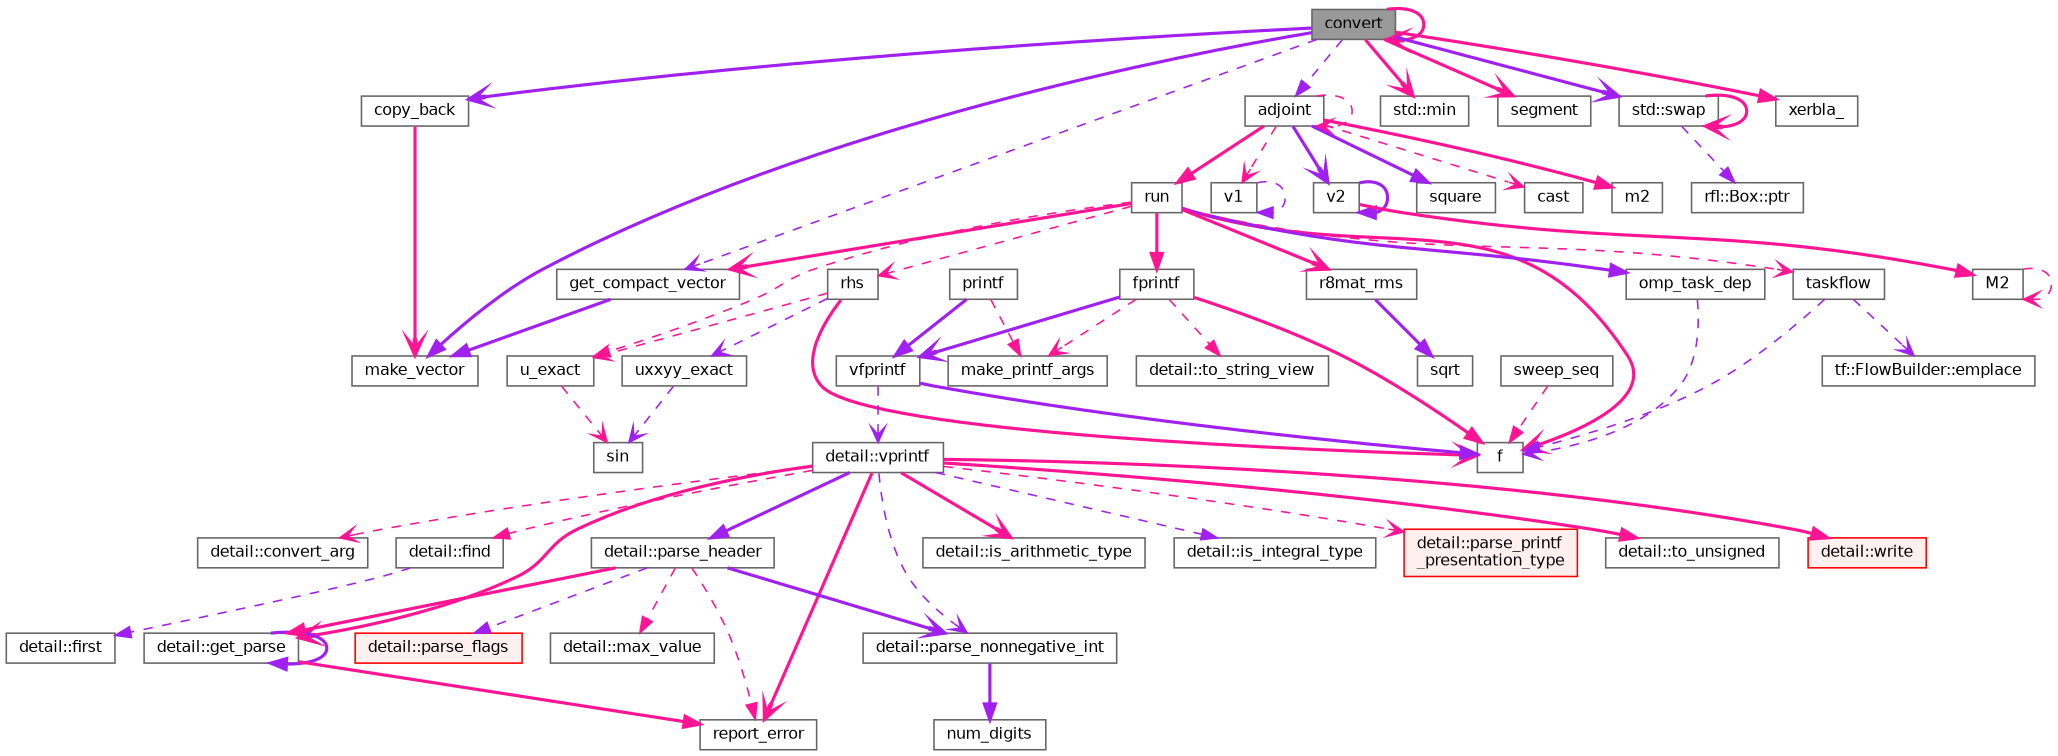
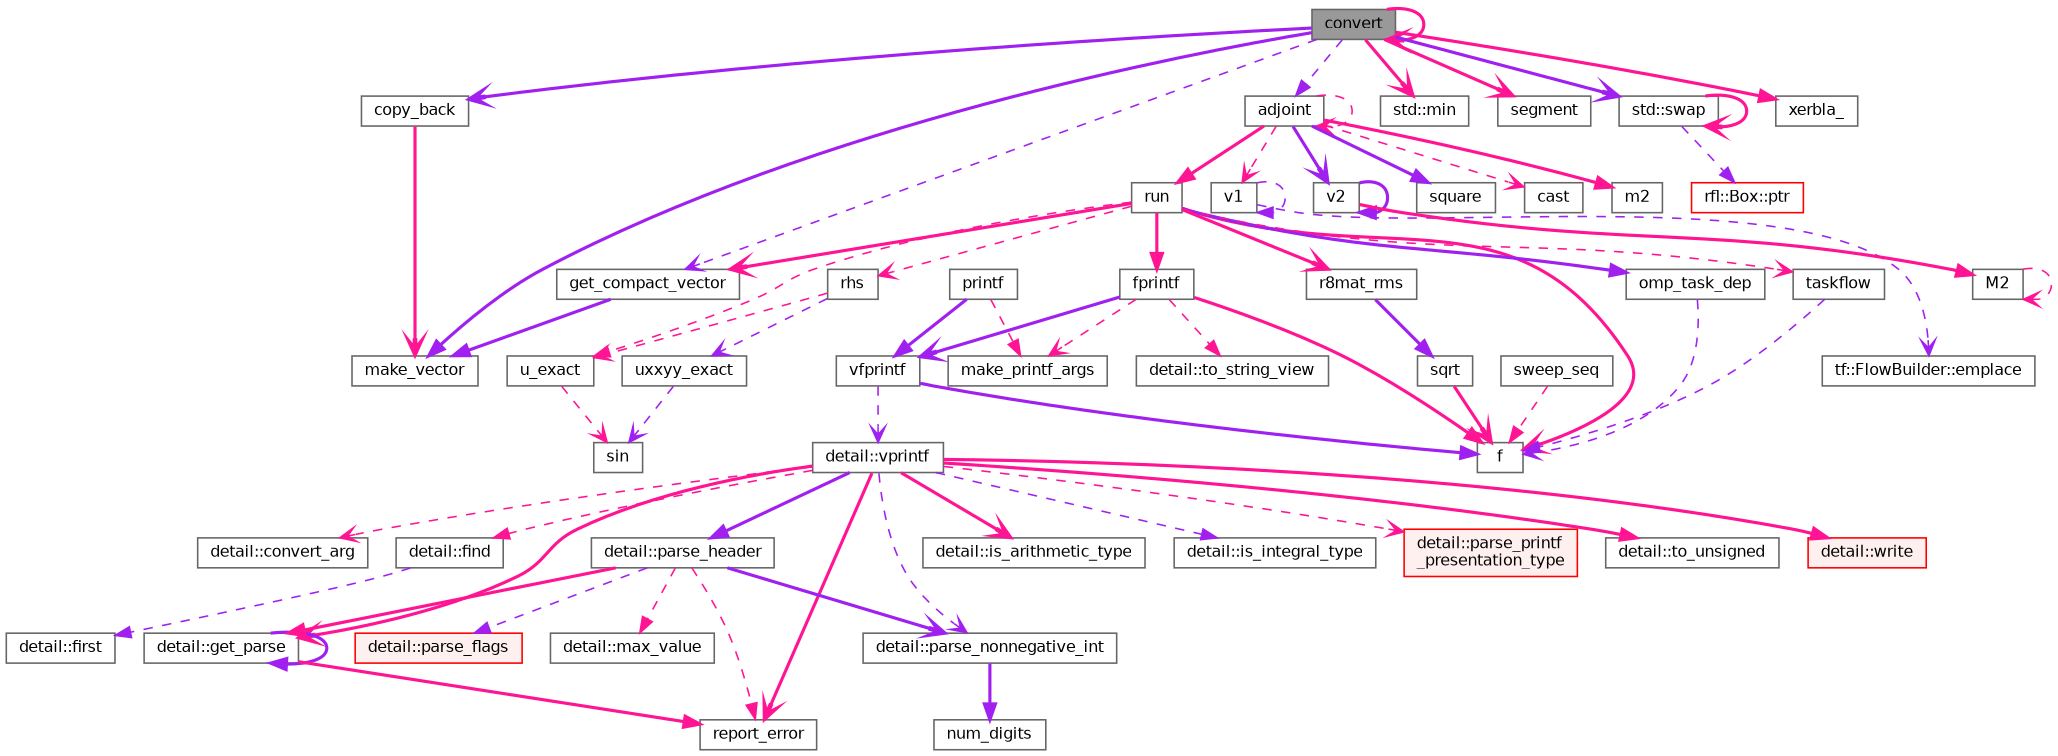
(1747, 198) -> (1747, 198)
(1878, 322) -> (1621, 217)
(1091, 435) -> (1468, 408)
